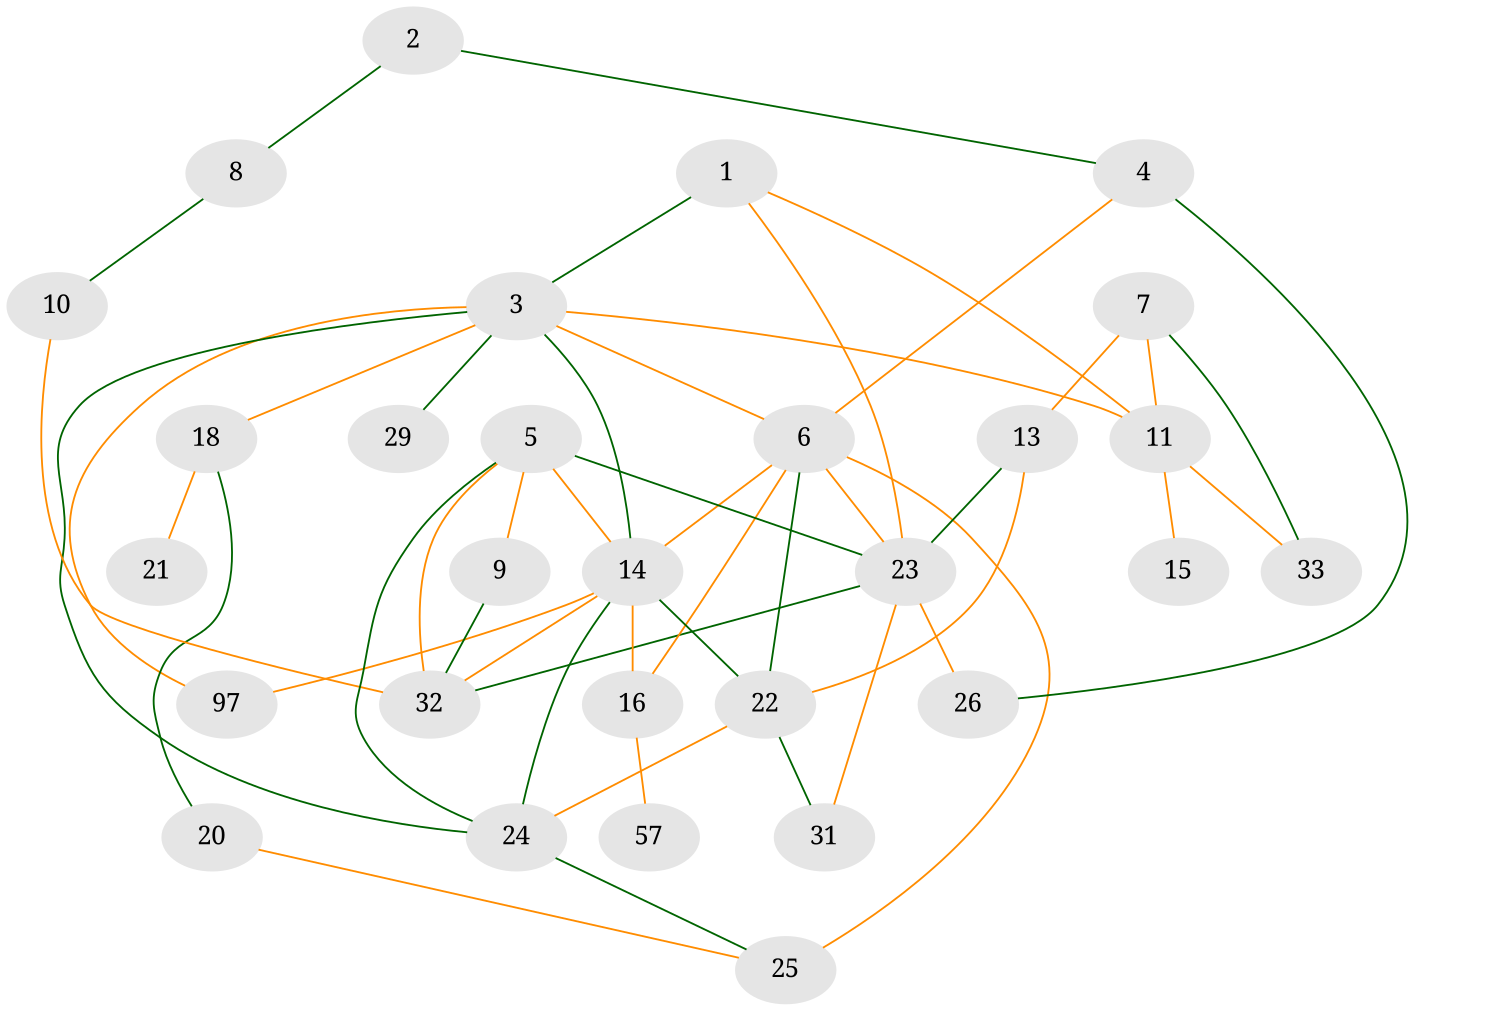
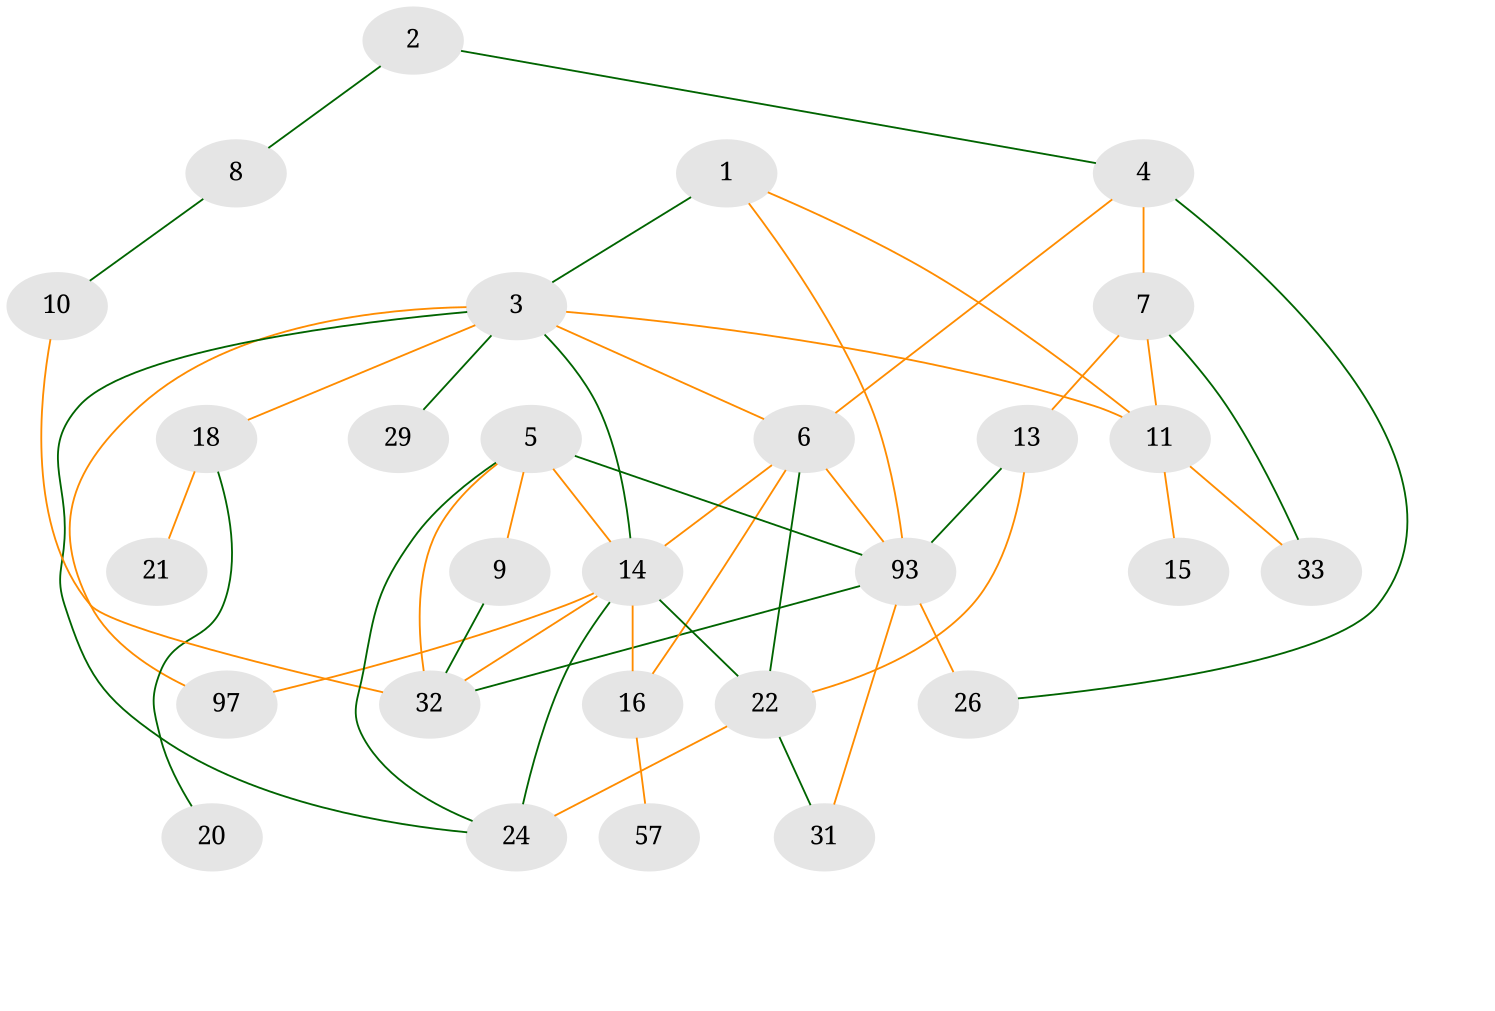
none -> (1144, 240)
(906, 572) -> (906, 572)
(786, 970) -> none
